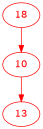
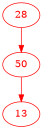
(21, 15) -> (21, 15)
(21, 65) -> (21, 65)
